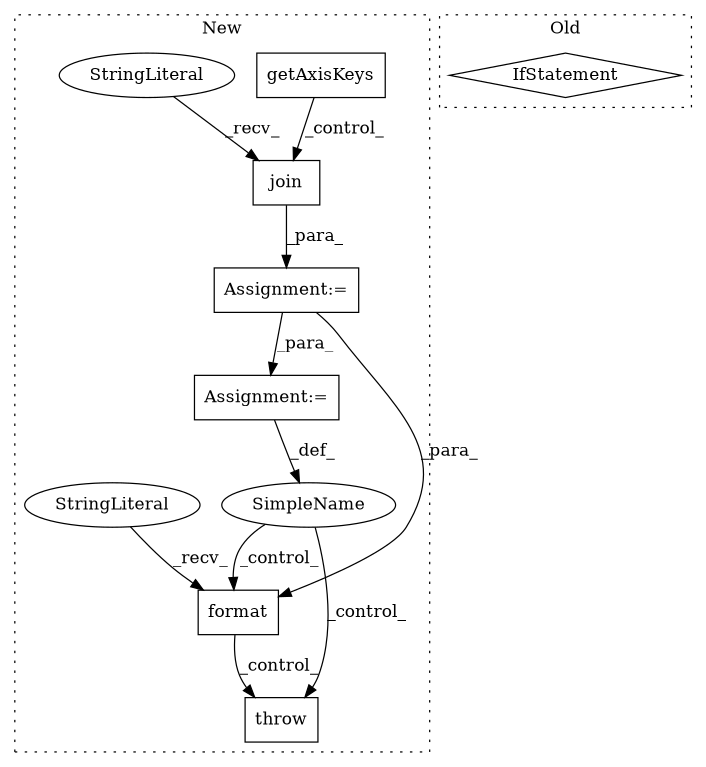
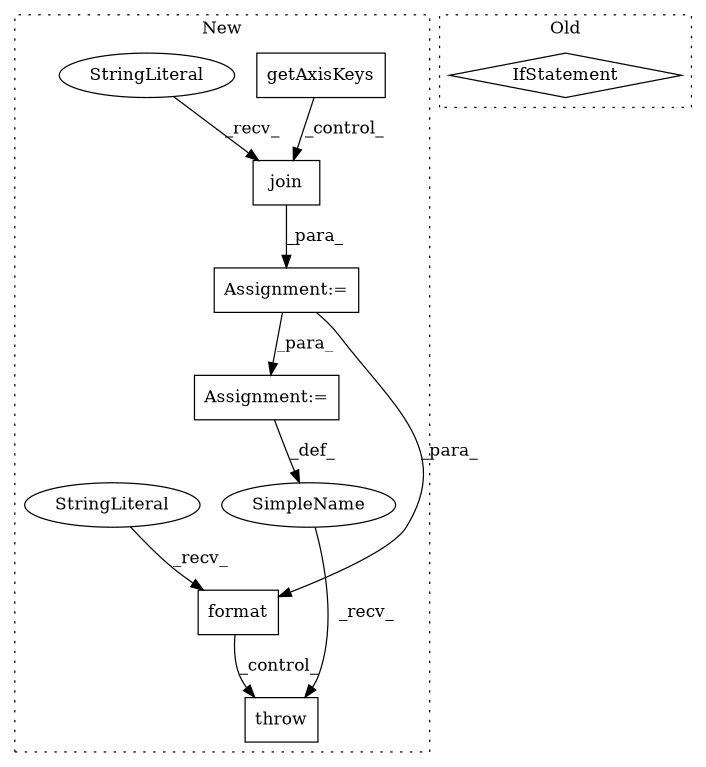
(242, 546) -> none
(367, 612) -> (367, 612)
